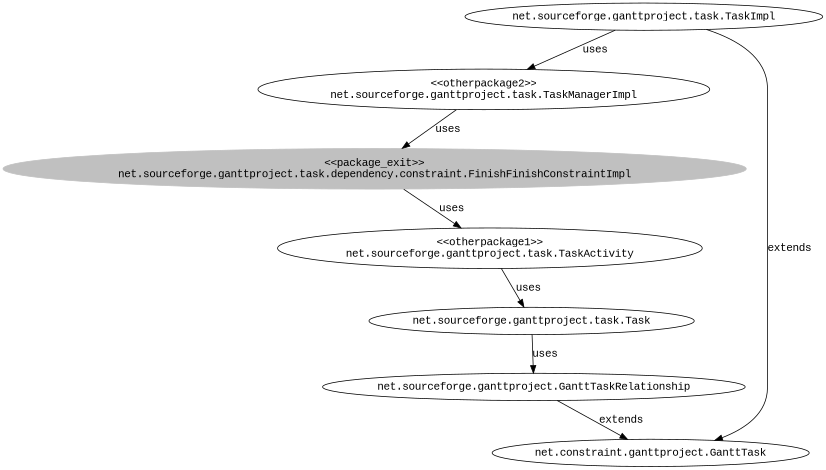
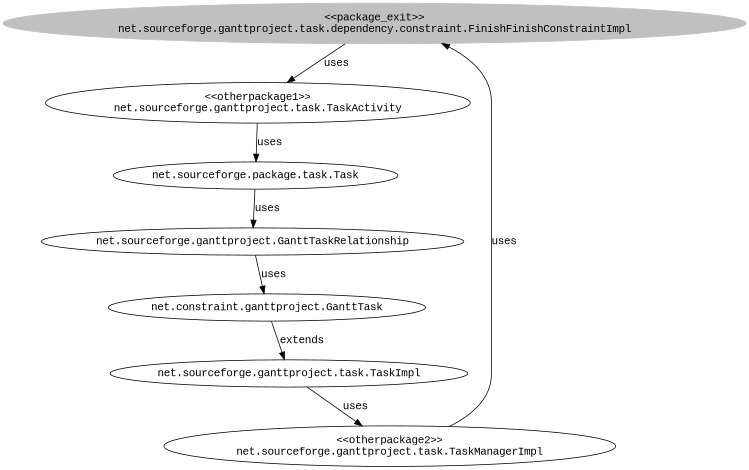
(767, 229) -> (277, 337)
(532, 321) -> (256, 176)
(621, 420) -> (274, 275)
